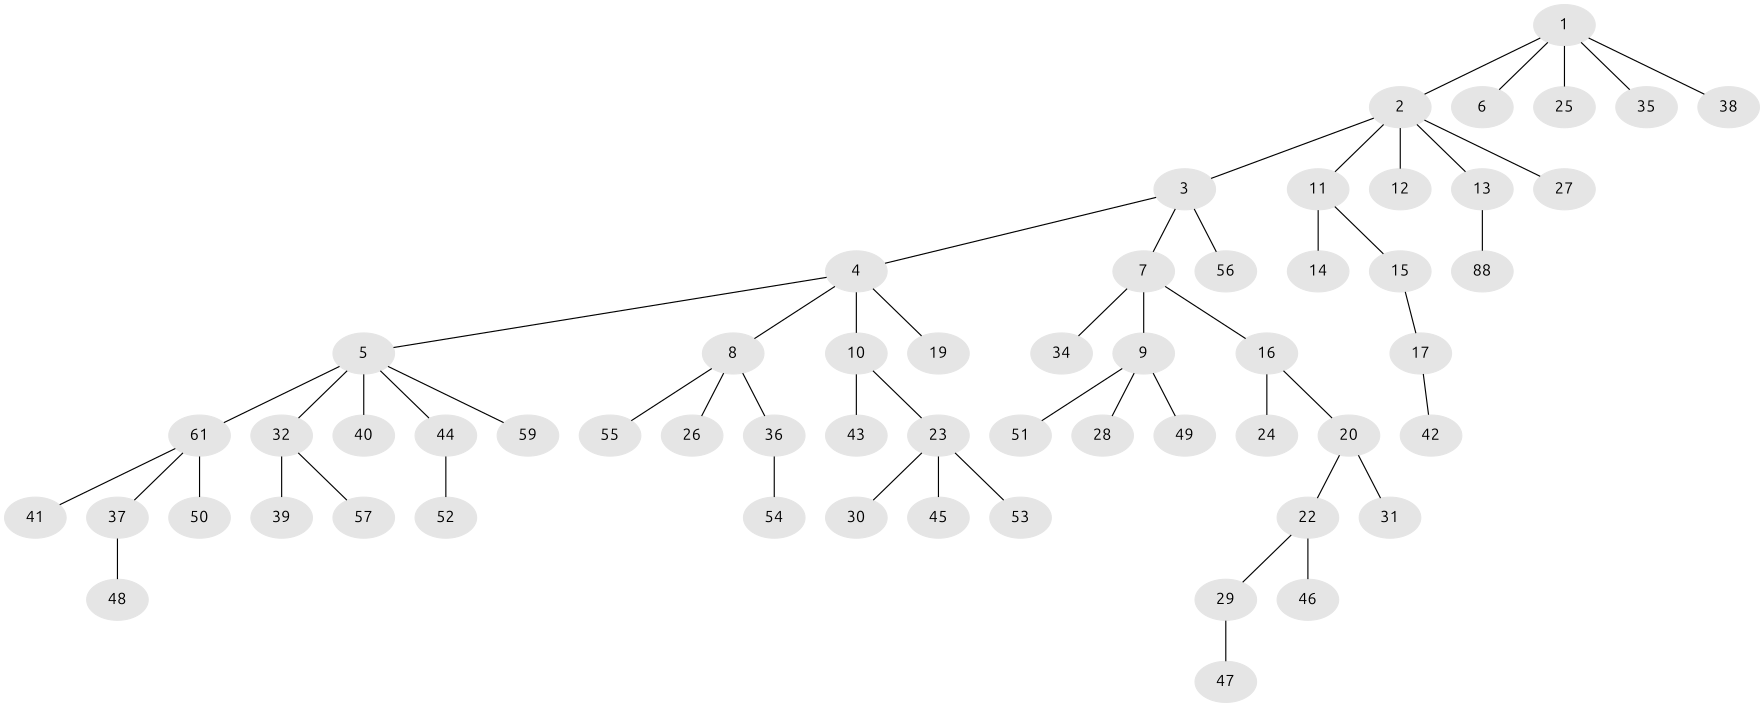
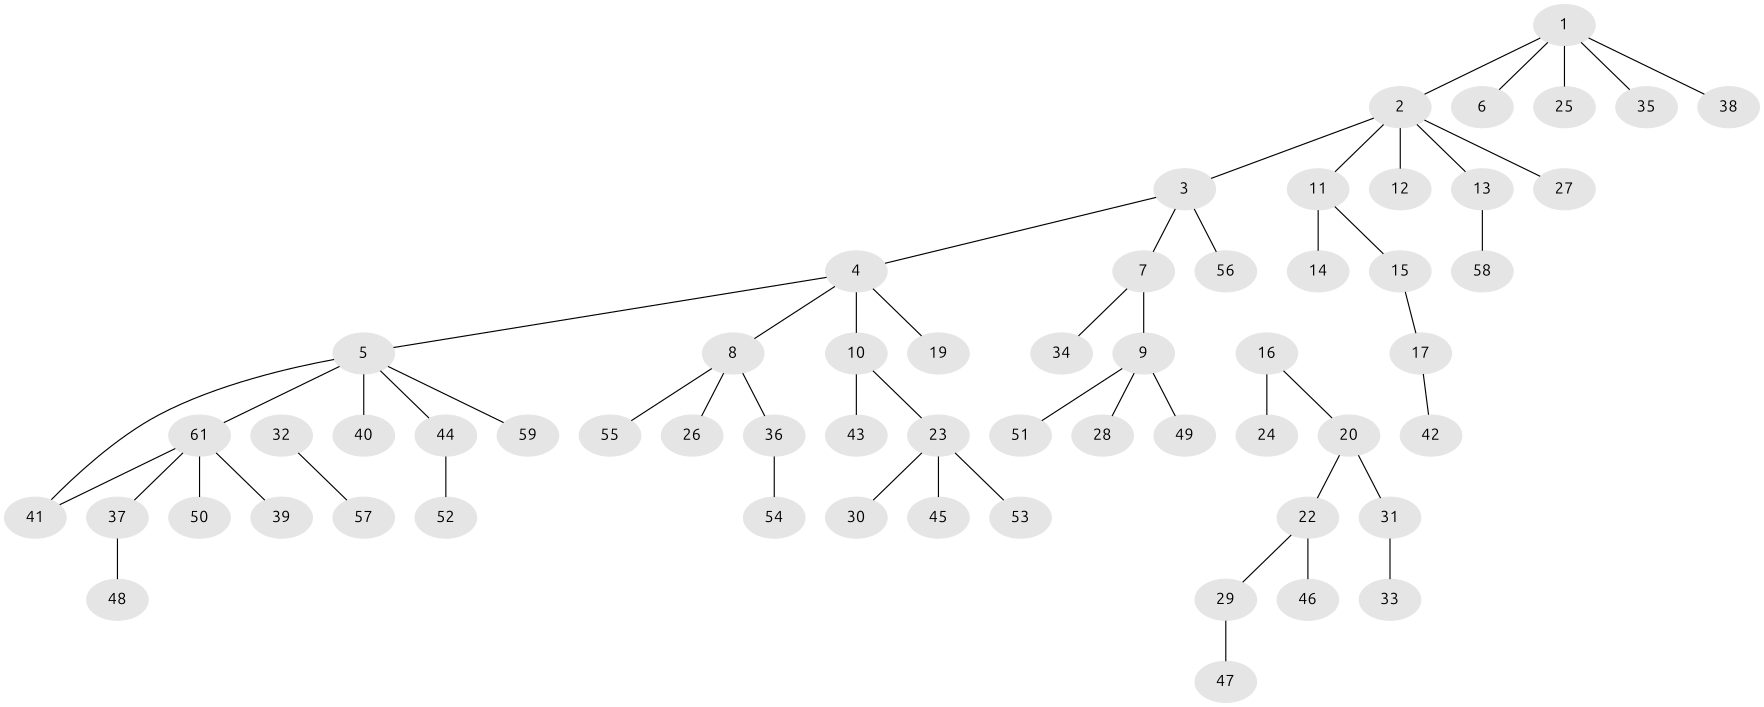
(1482, 271) -> (1482, 271)
(1205, 313) -> none
(323, 394) -> (180, 405)
(282, 477) -> (240, 477)
none -> (1390, 600)
